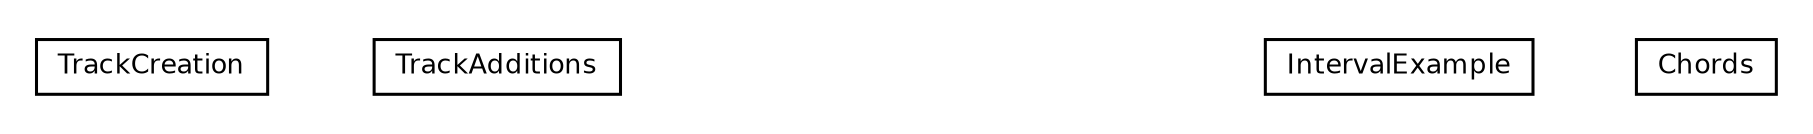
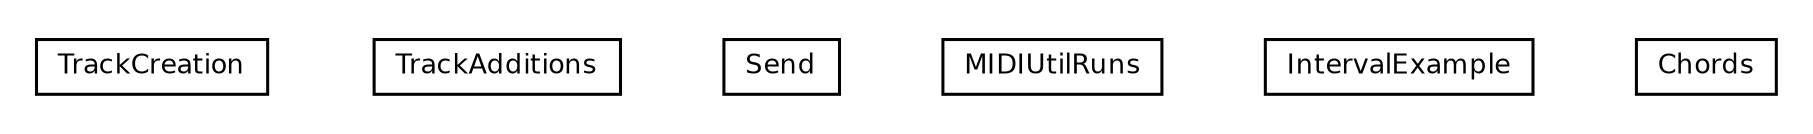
none -> (782, 67)
none -> (1052, 67)
